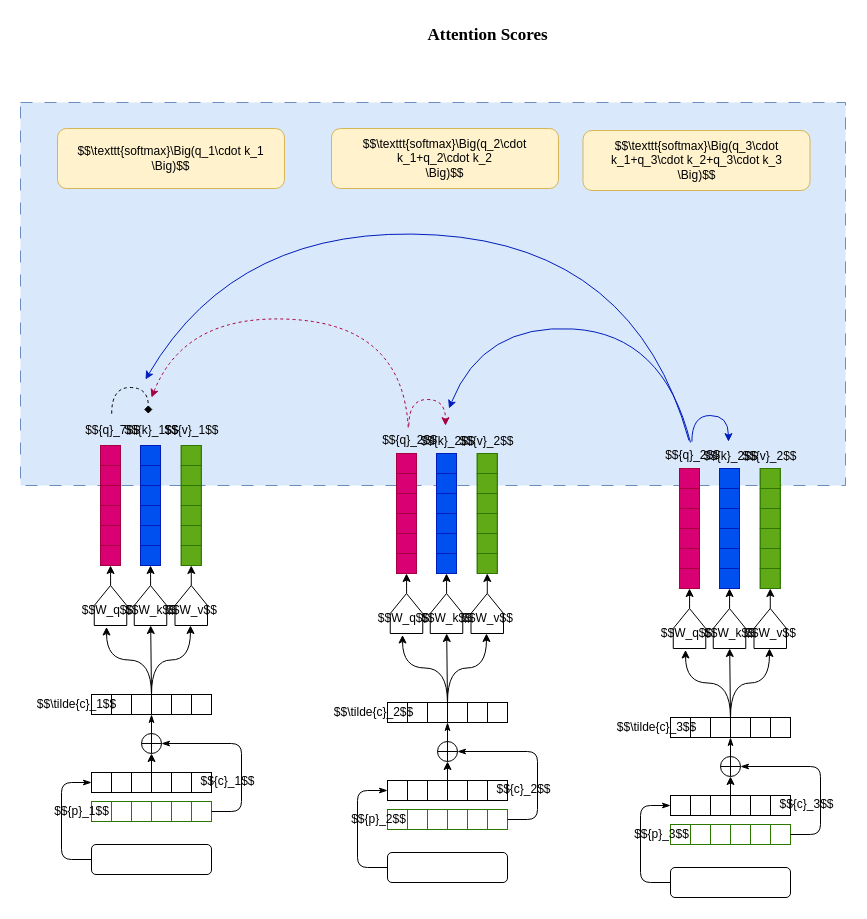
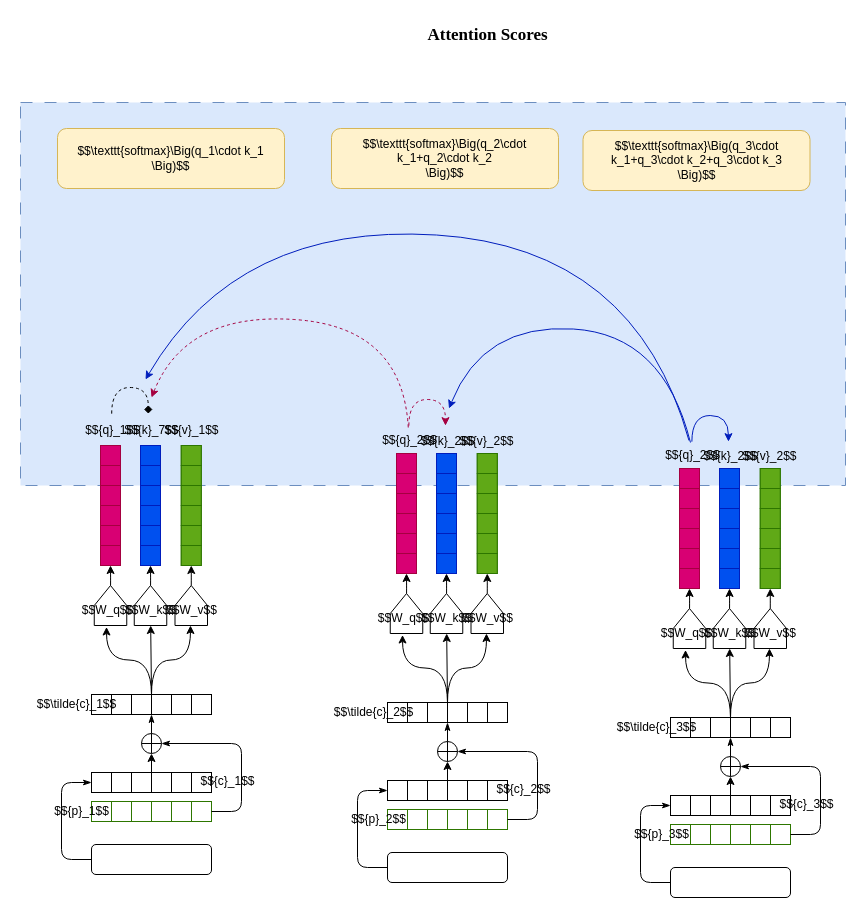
(113, 431) -> (113, 431)
(152, 431) -> (152, 431)
